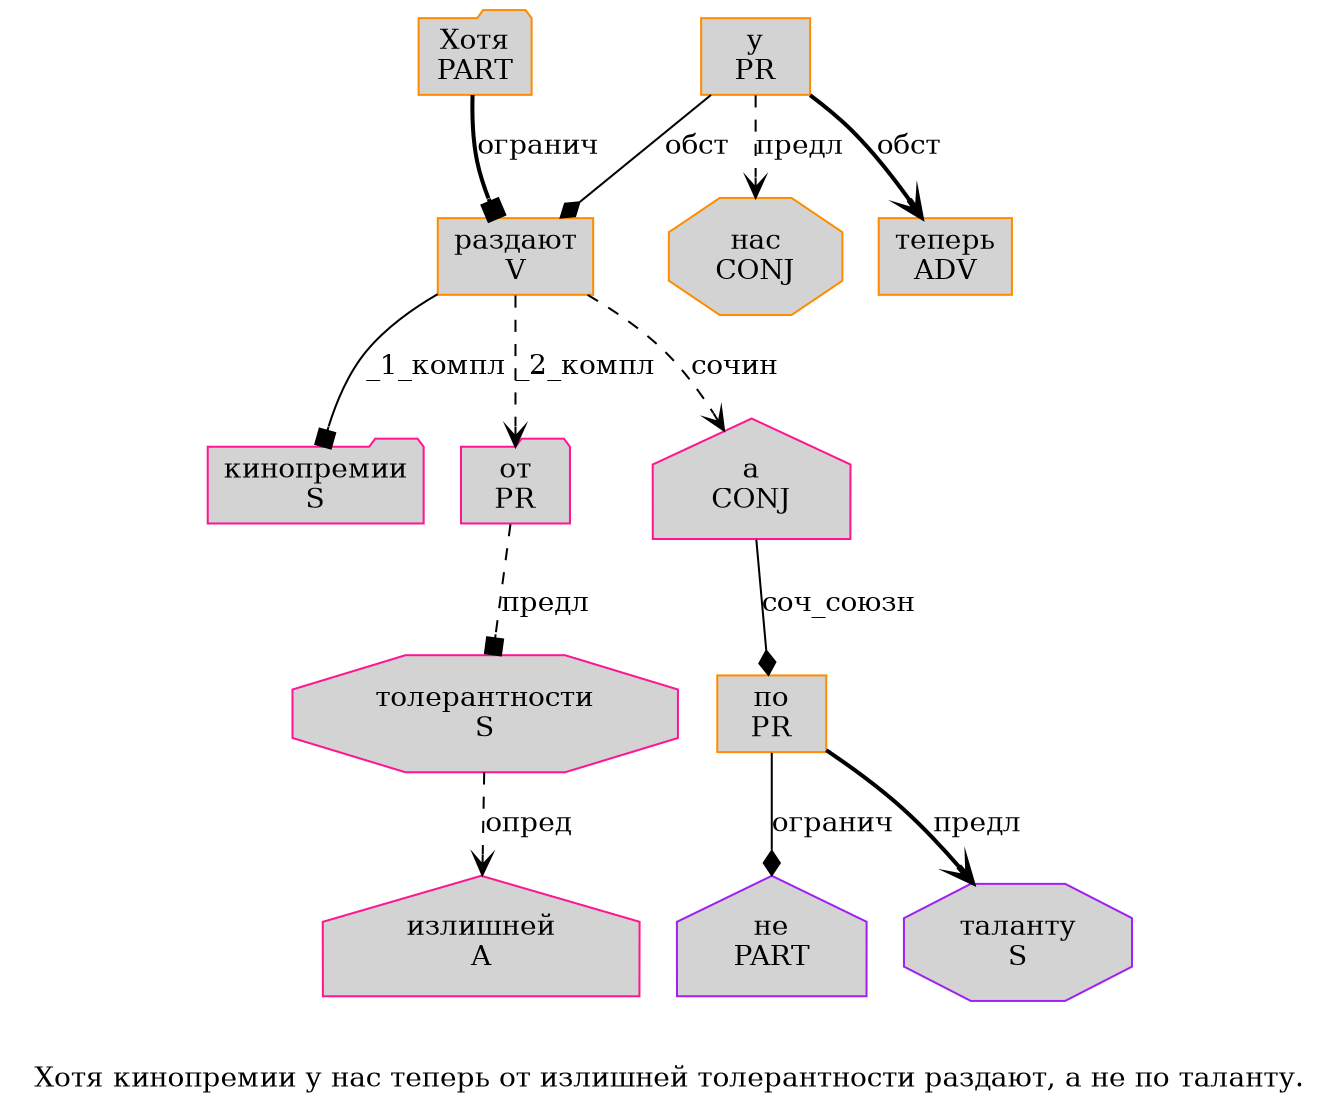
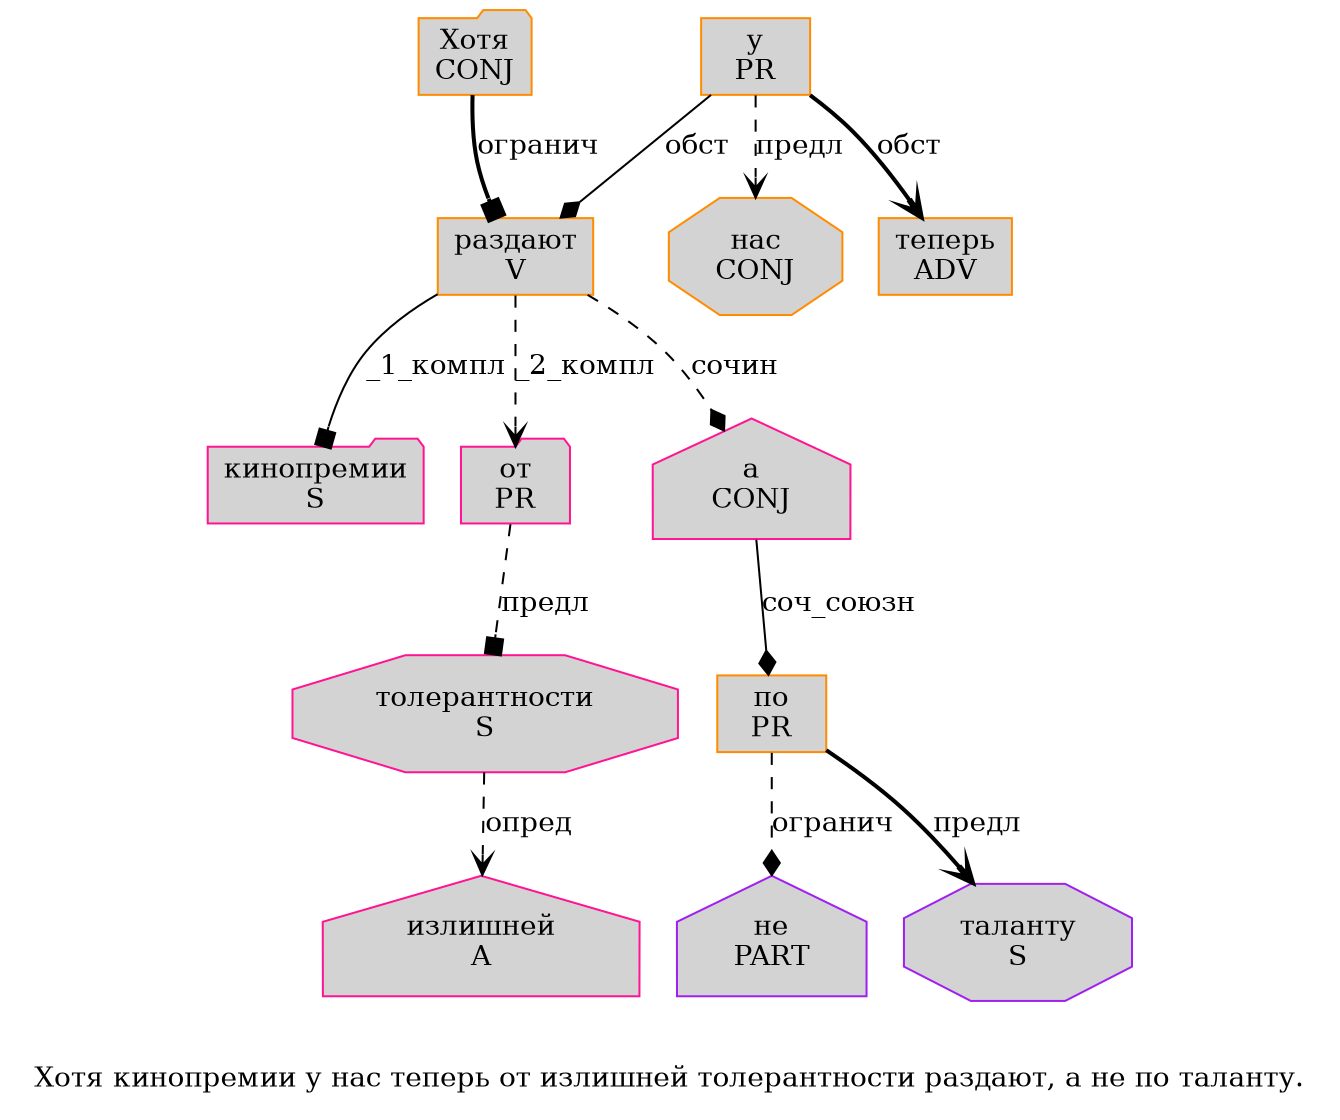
(475, 57) -> (475, 57)
(658, 346) -> (658, 346)
(772, 801) -> (772, 801)
